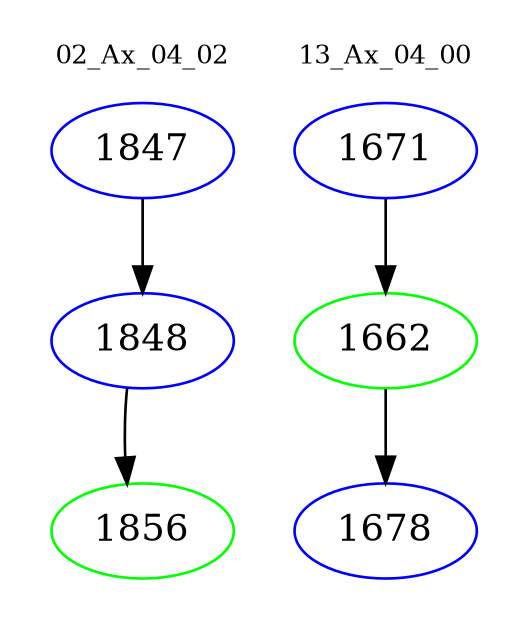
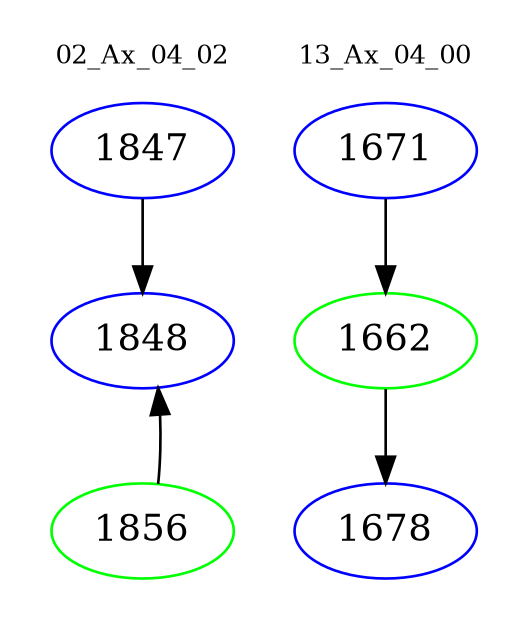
(125, 423) -> (160, 450)
